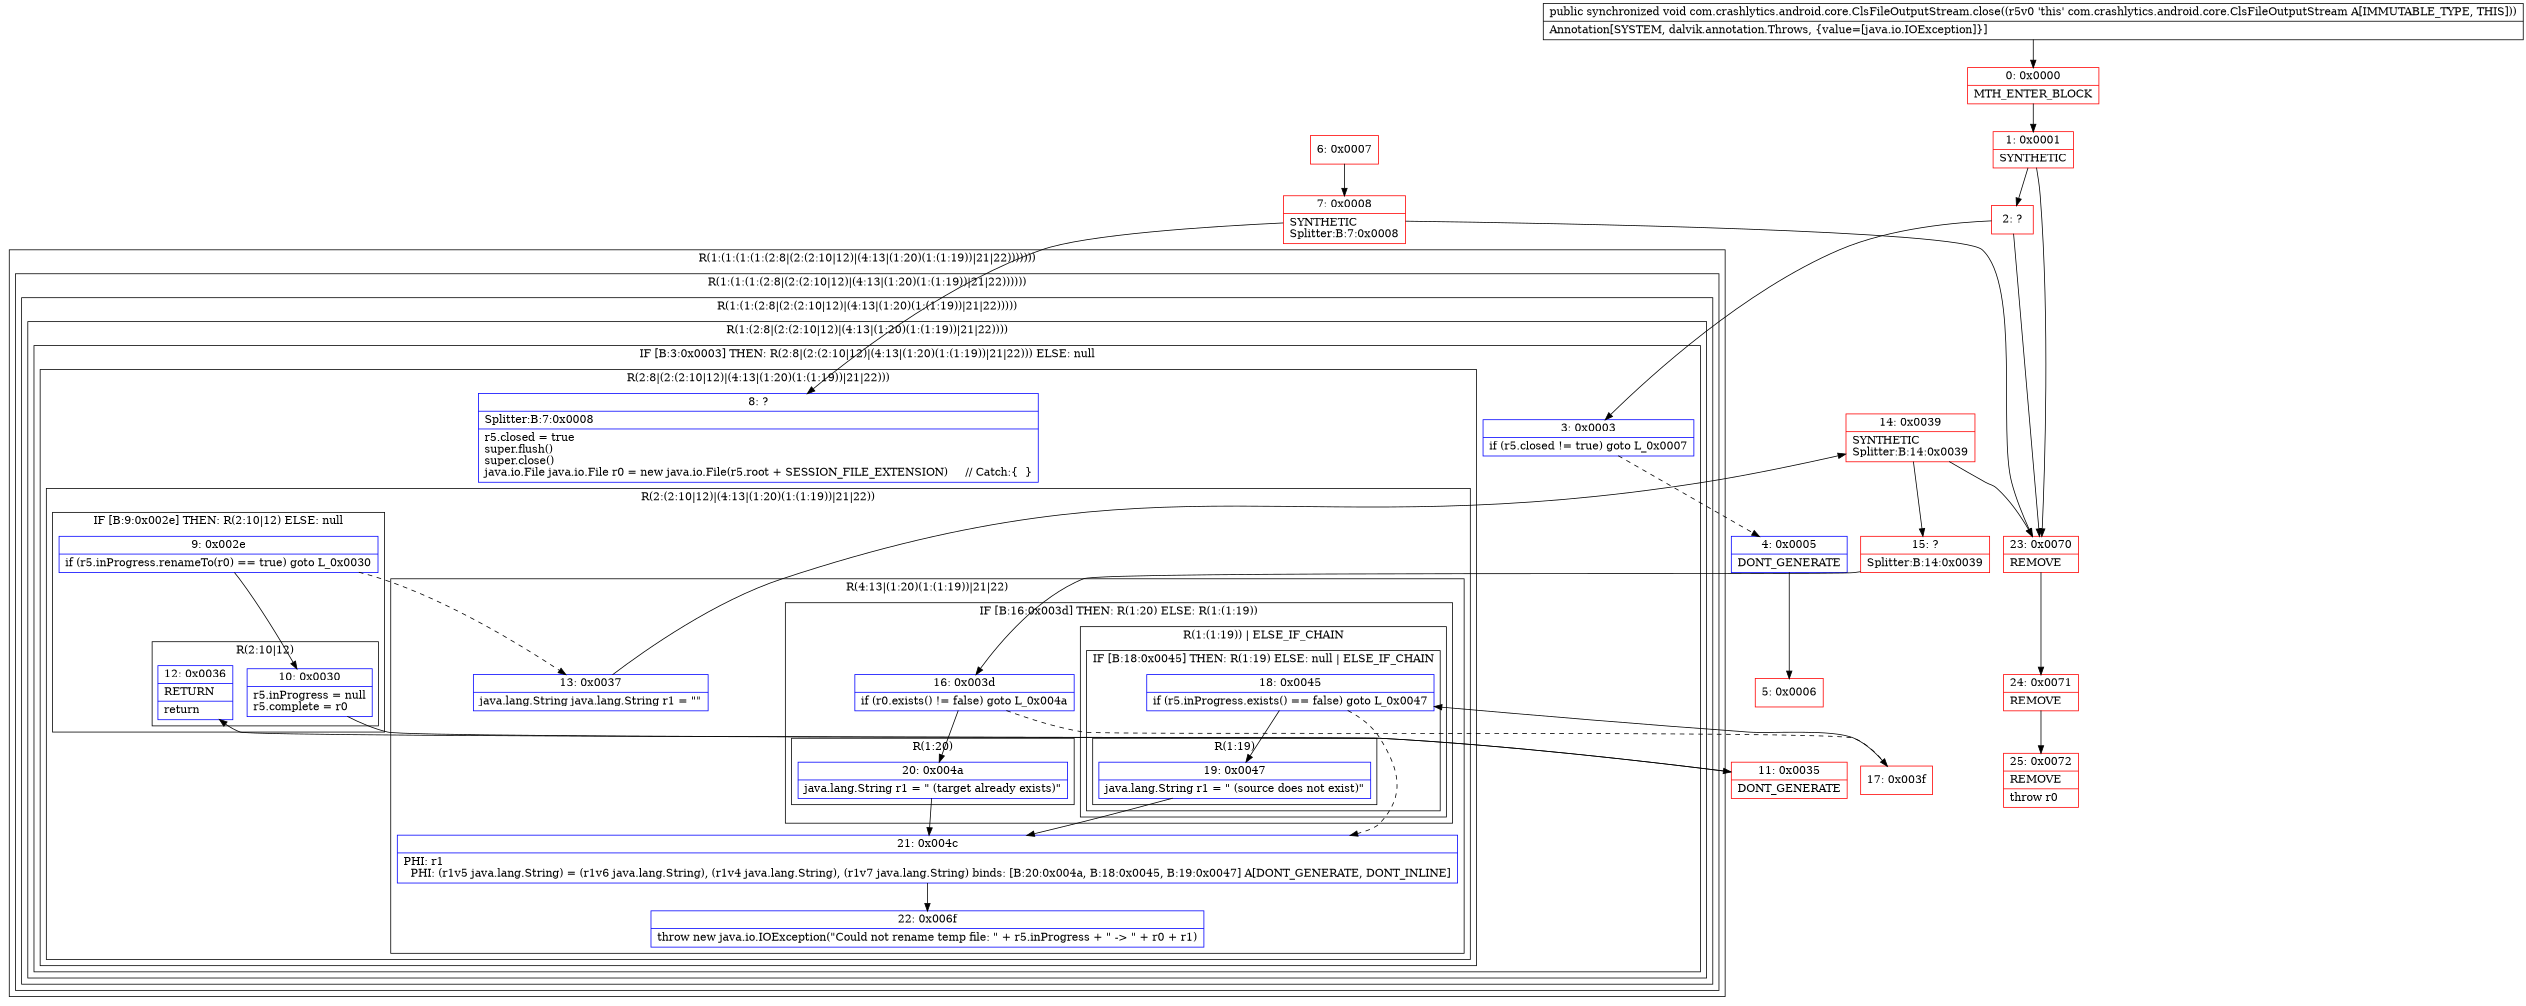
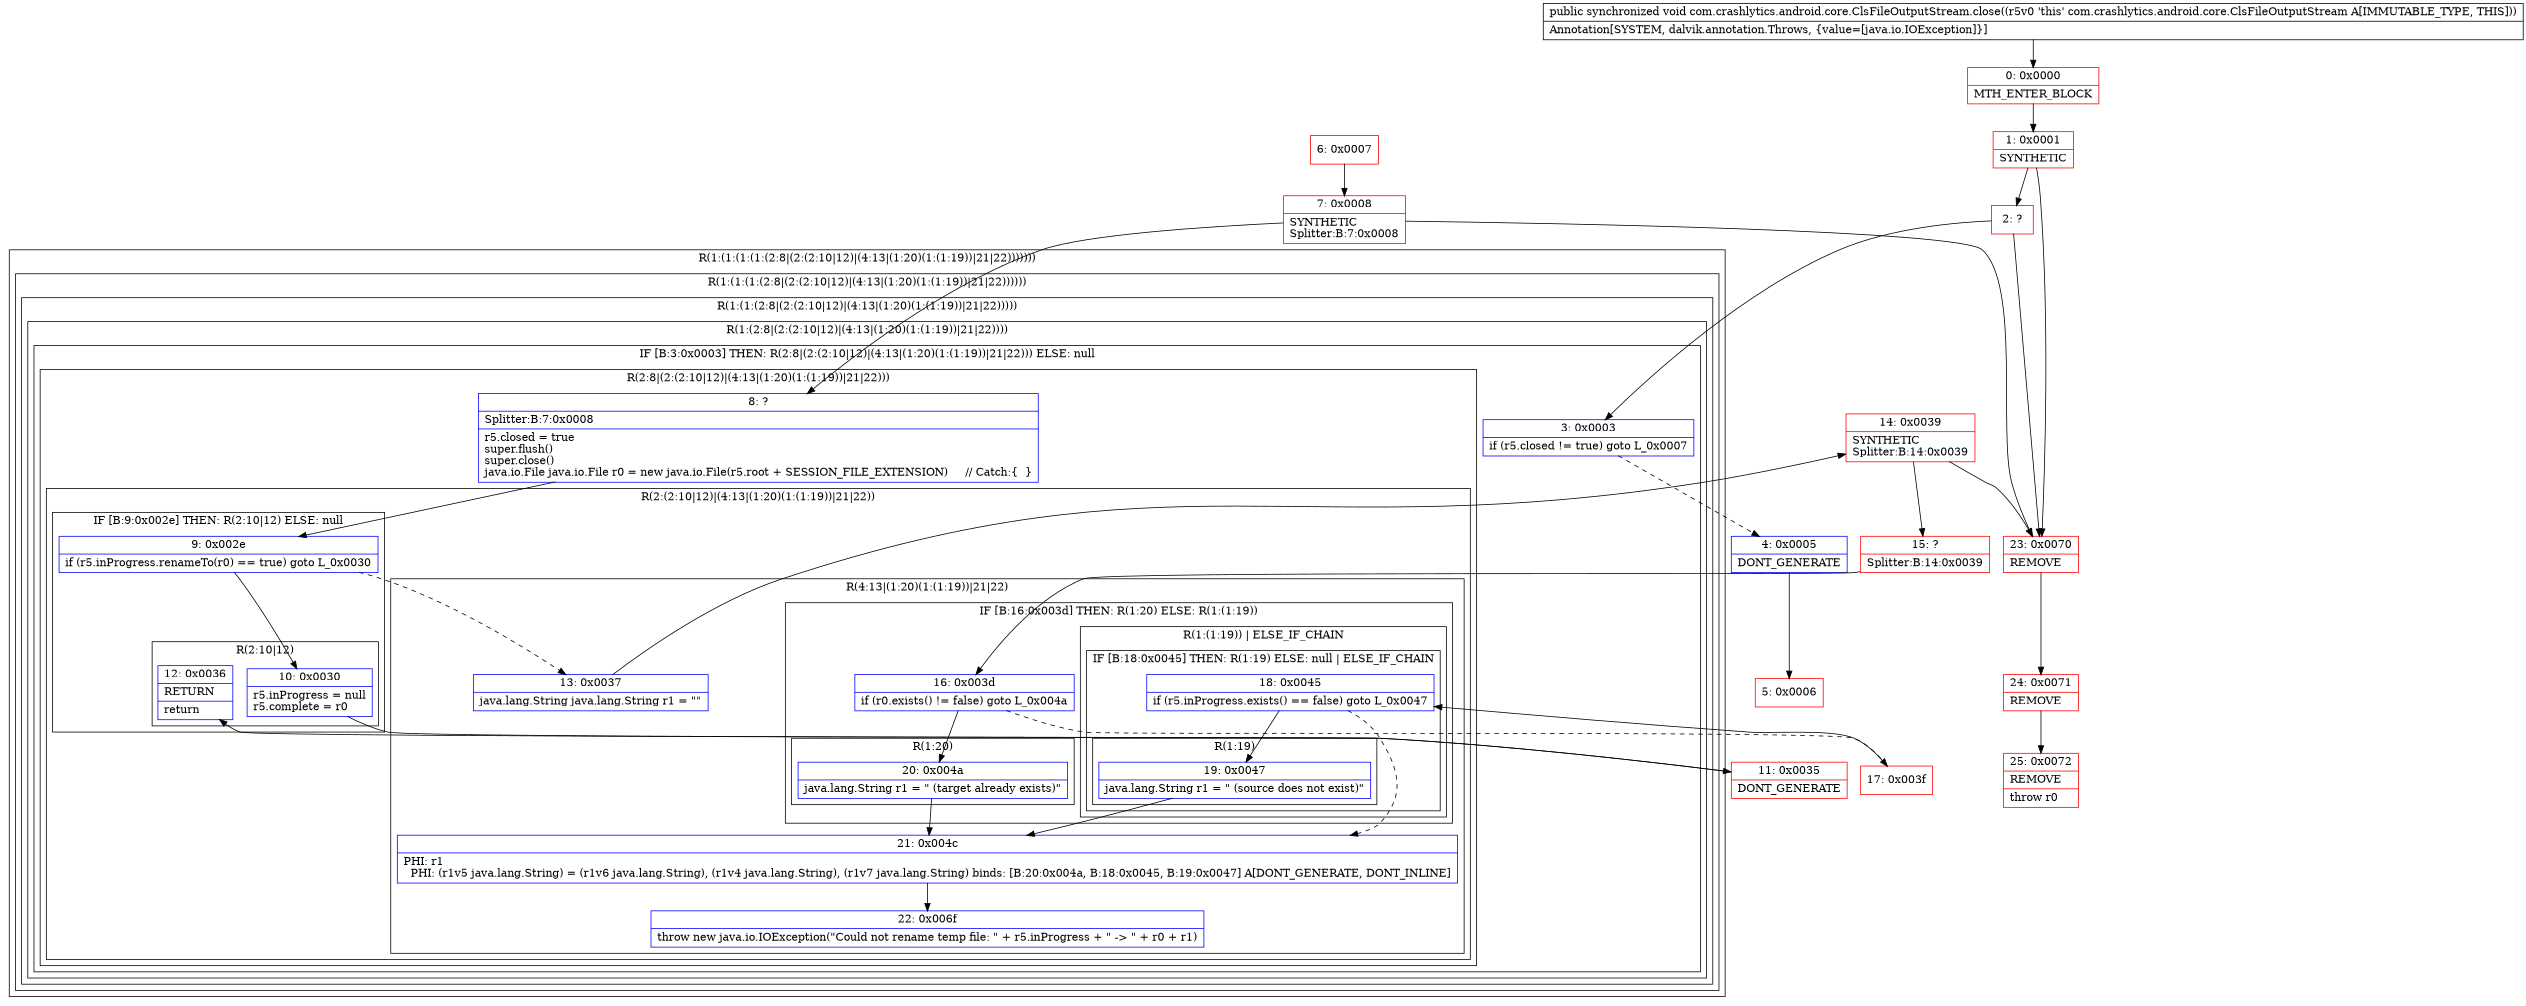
none -> (431, 508)
